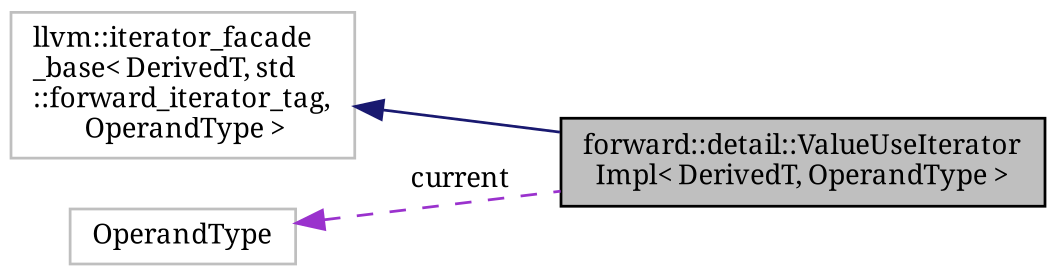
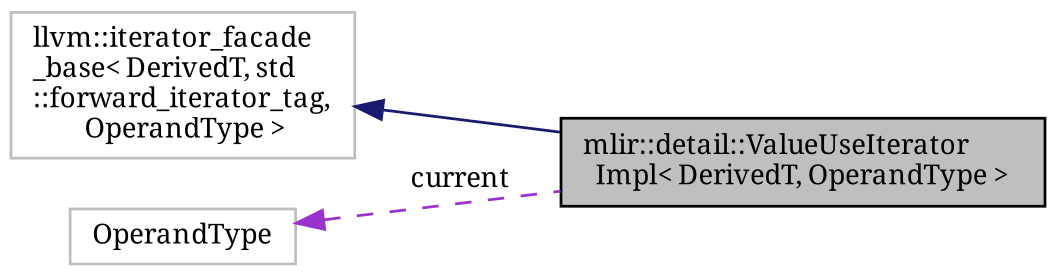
(803, 162) -> (803, 162)
